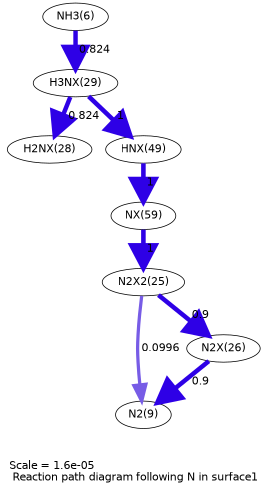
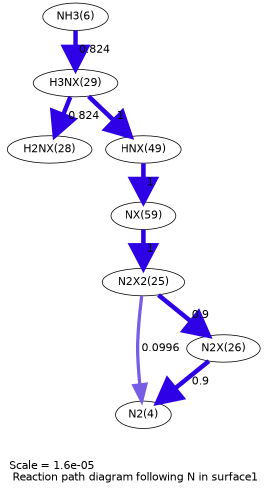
(143, 415) -> (143, 415)
